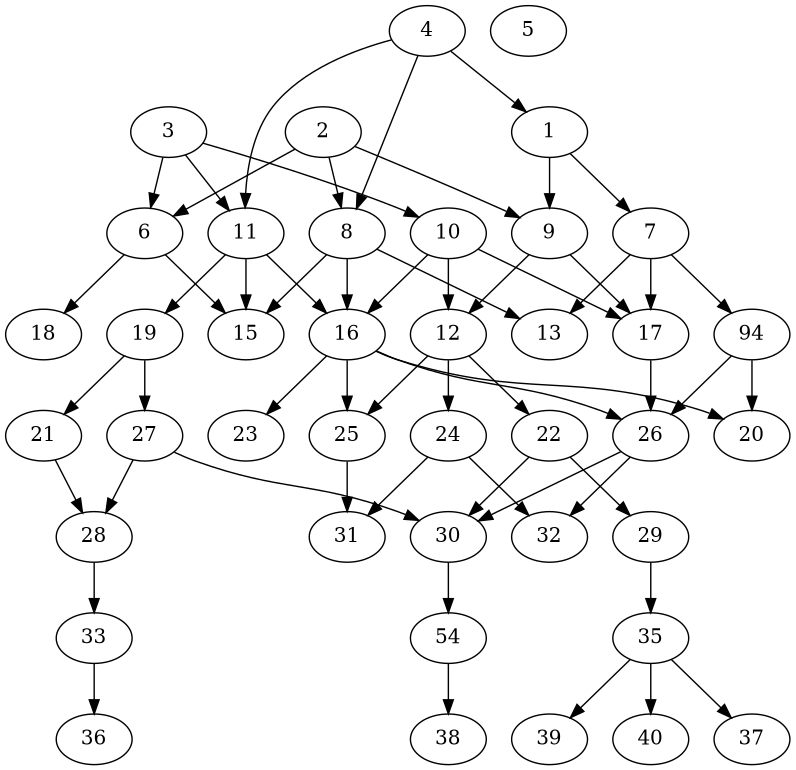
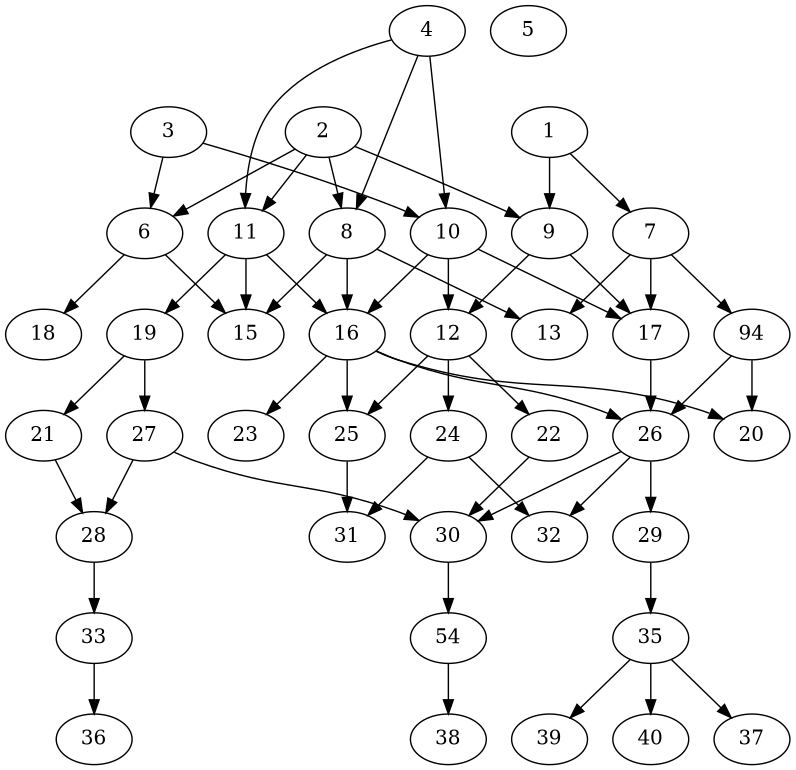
(483, 77) -> (437, 125)
(203, 177) -> (288, 178)
(594, 480) -> (651, 479)
